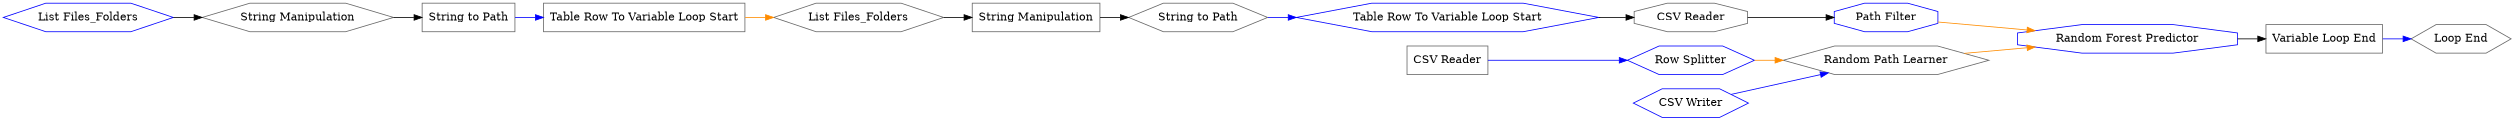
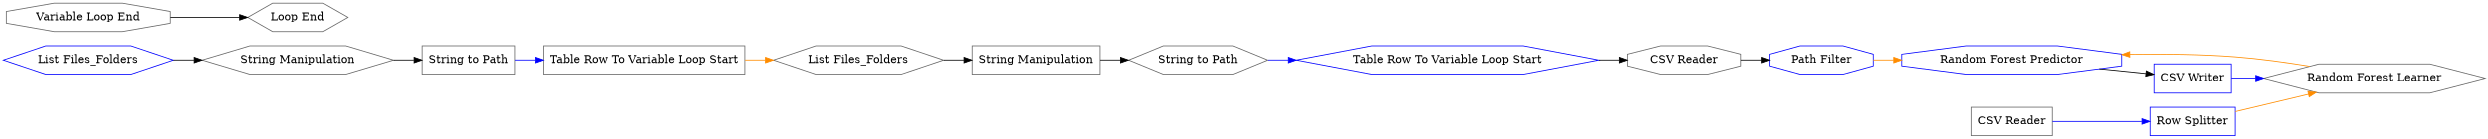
(2248, 39) -> (2123, 71)
(2324, 39) -> (88, 17)
(2393, 39) -> (205, 17)
(1691, 60) -> (2193, 121)
(1886, 60) -> (2374, 79)
(1691, 103) -> (2193, 79)
